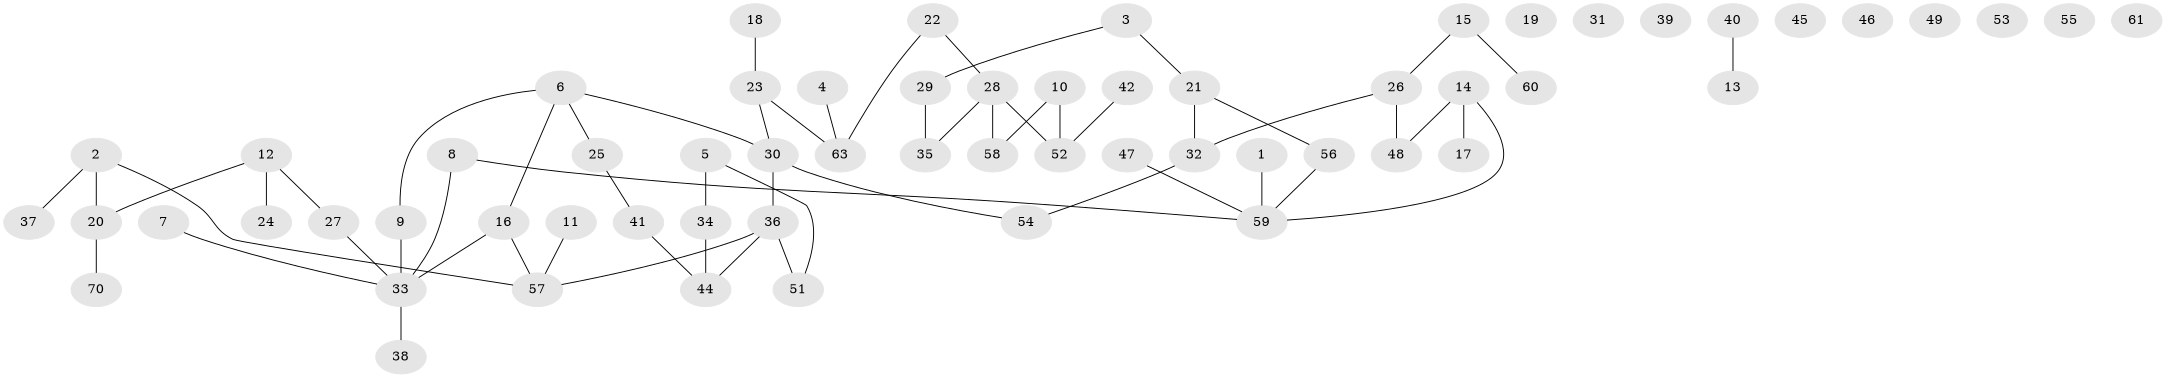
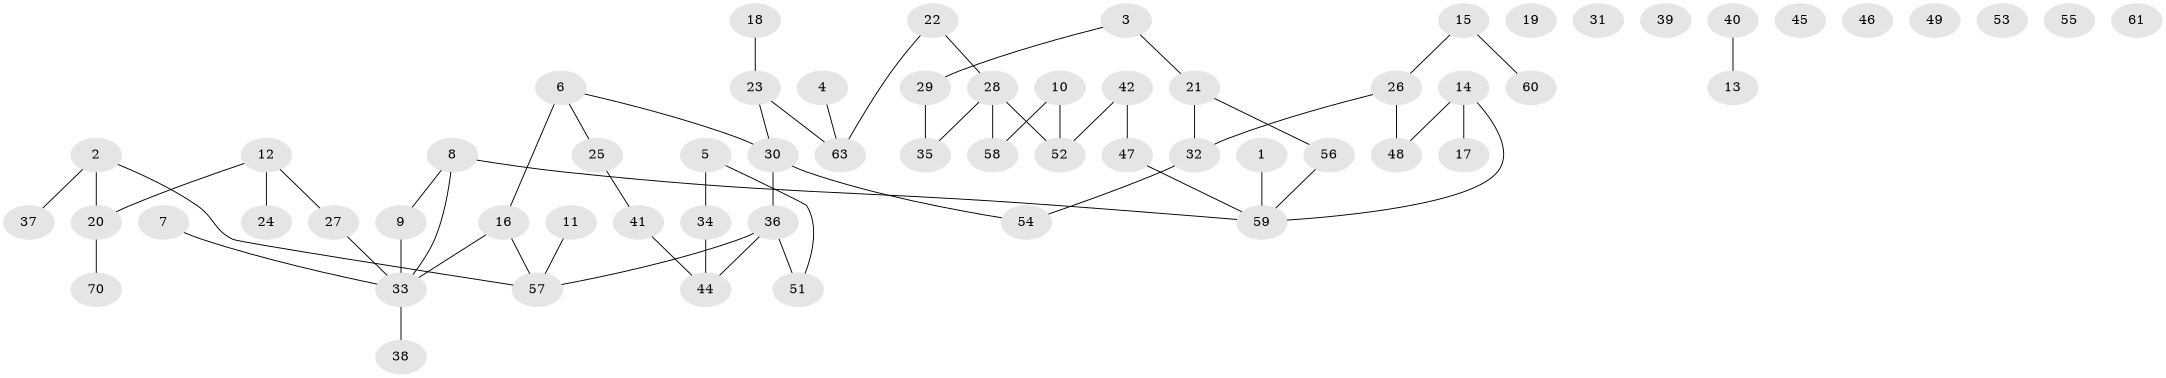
(441, 120) -> (427, 189)
none -> (1127, 122)
